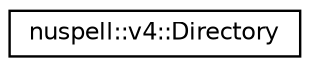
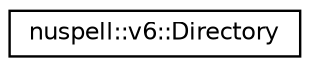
(155, 34) -> (155, 34)
